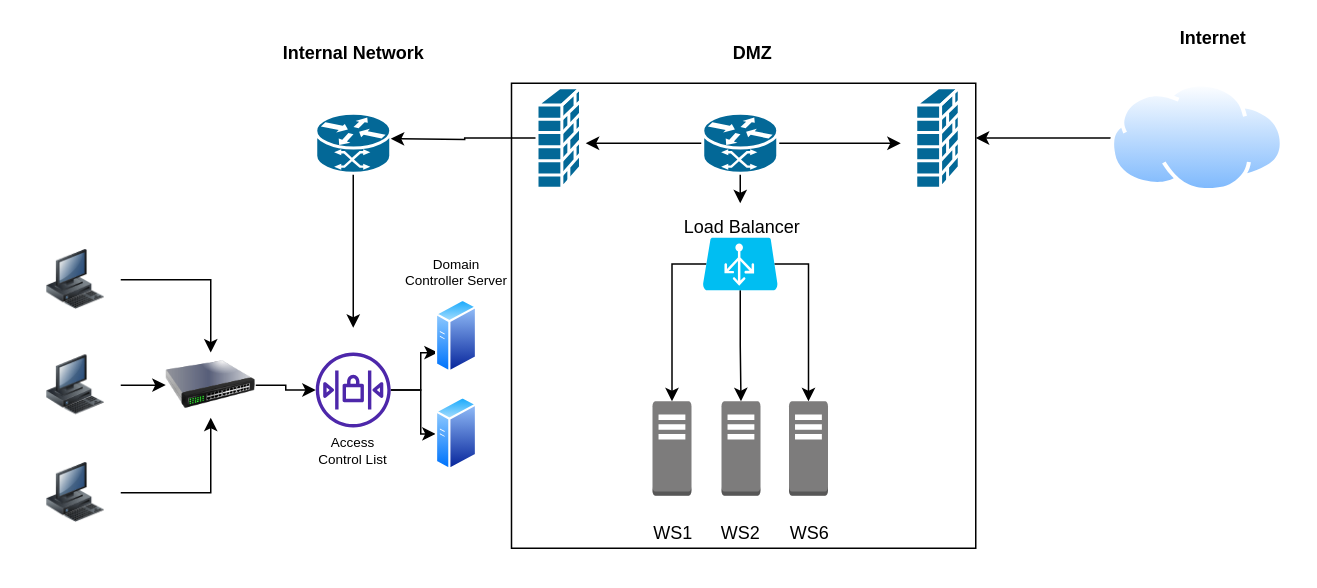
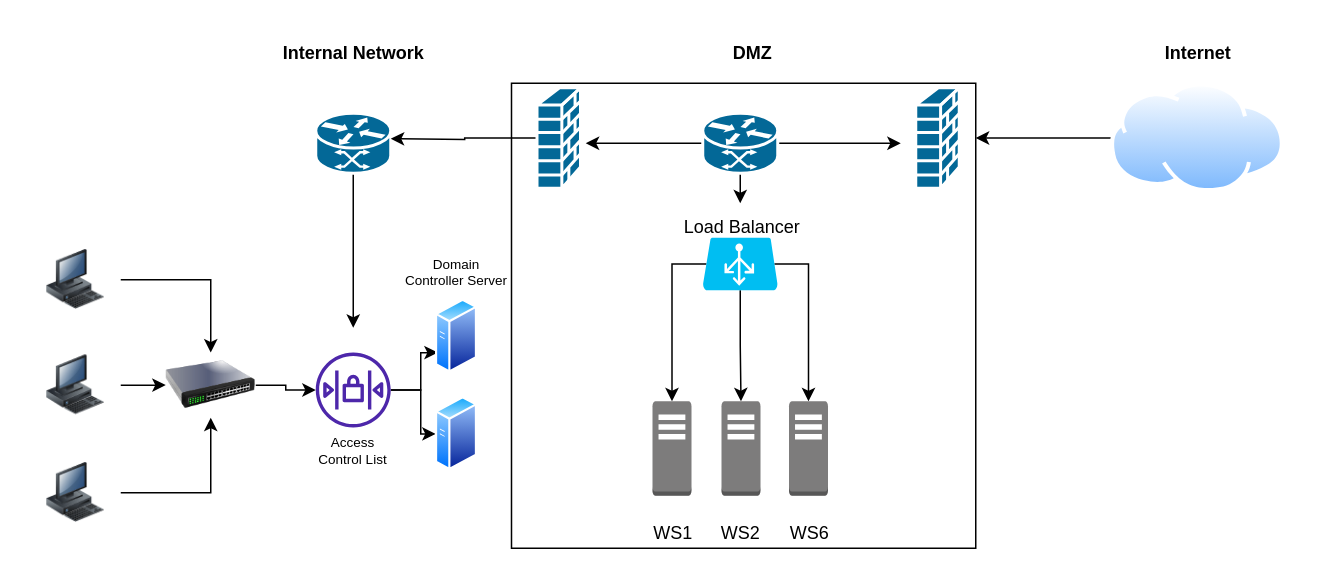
(1213, 38) -> (1198, 53)
